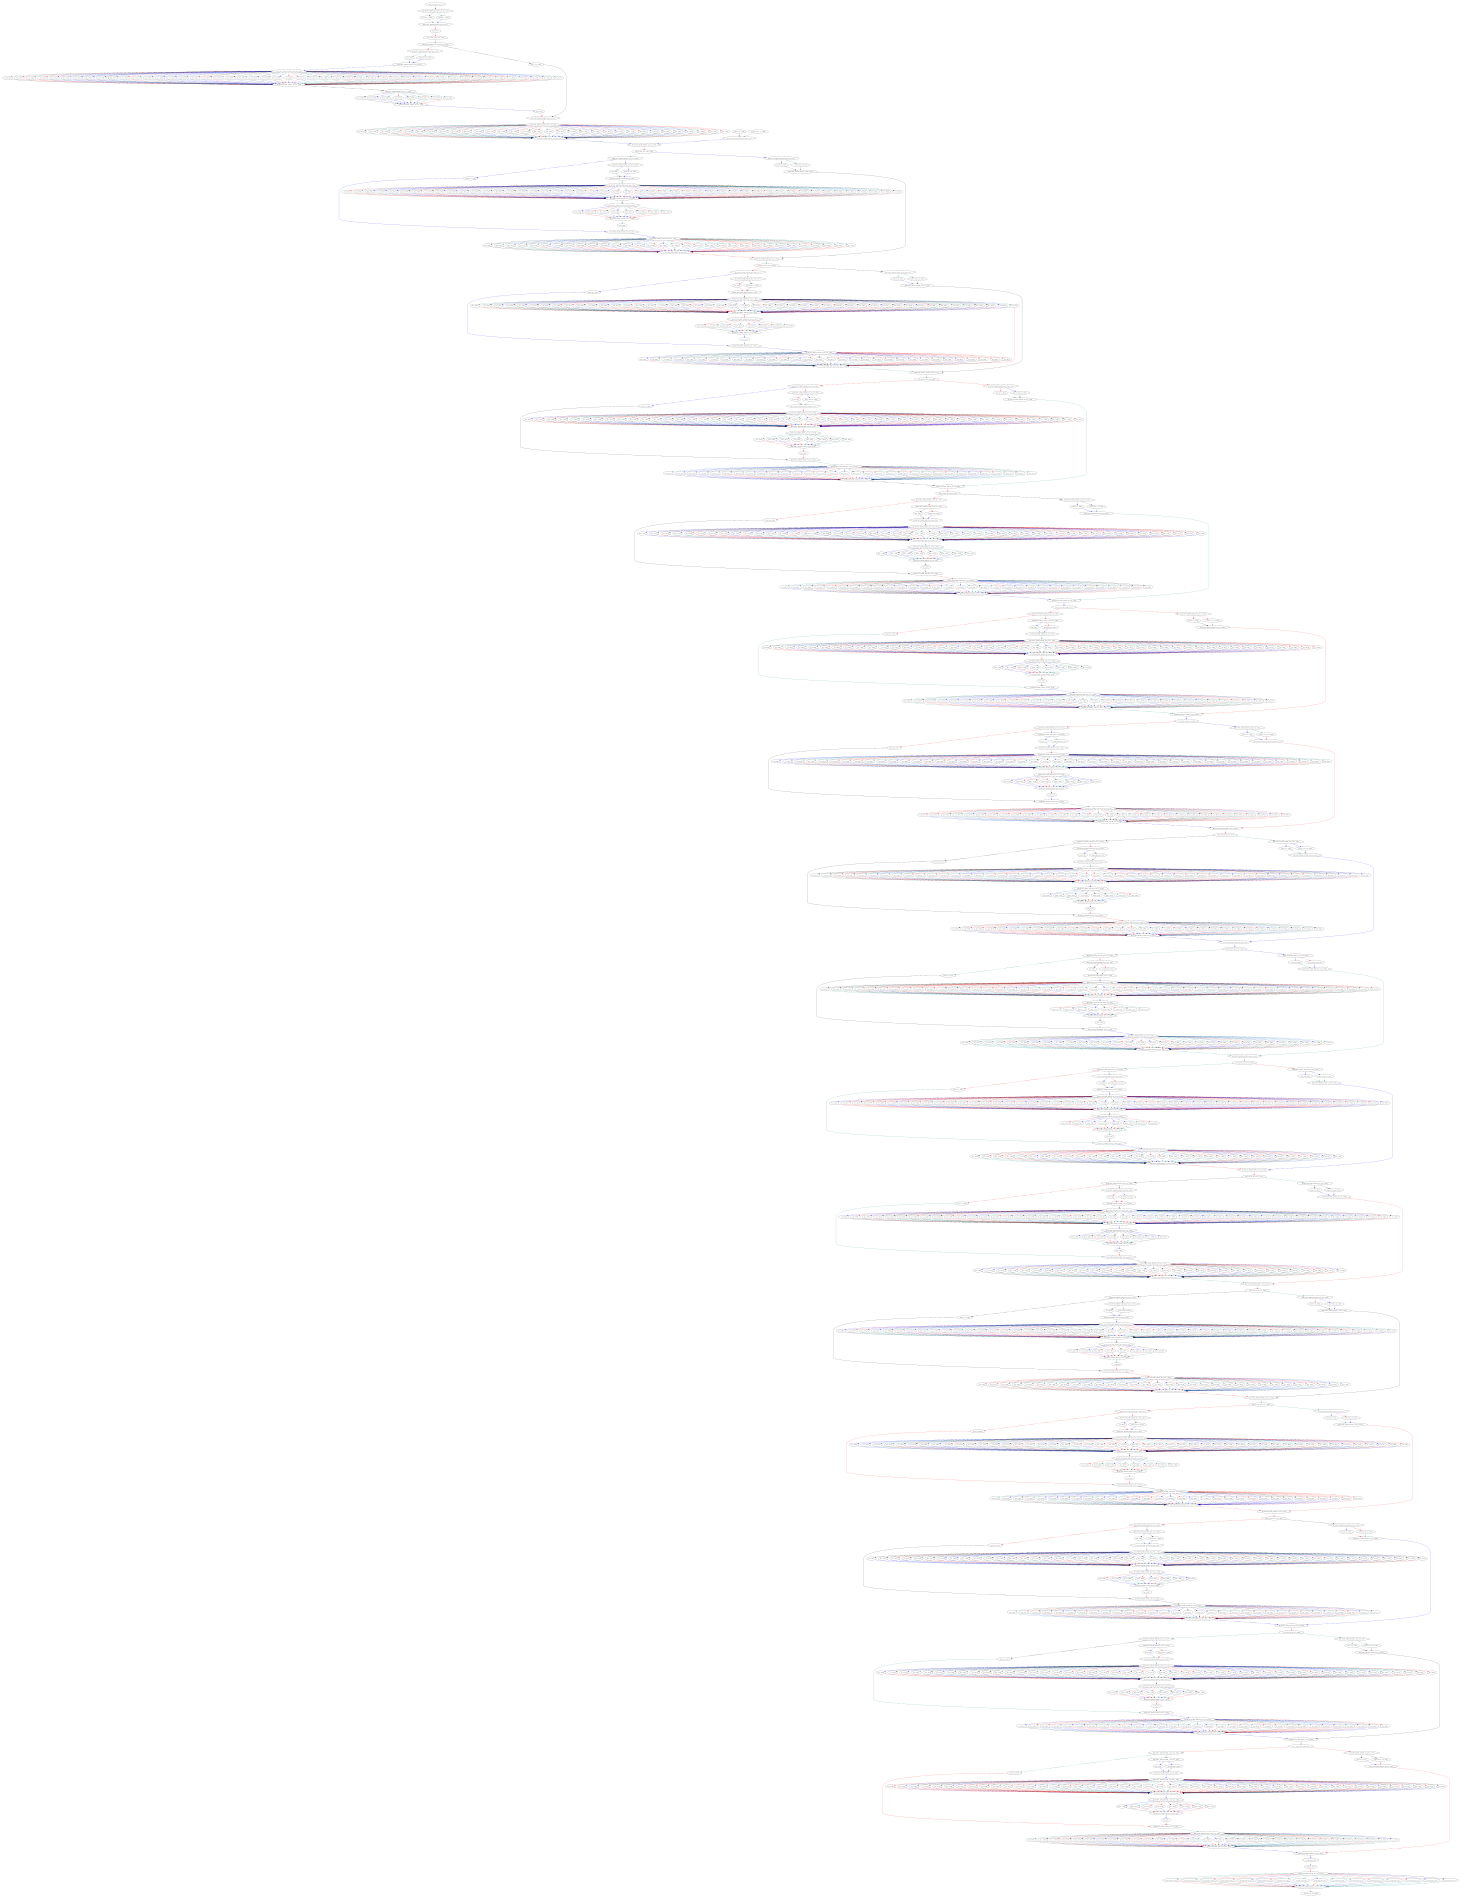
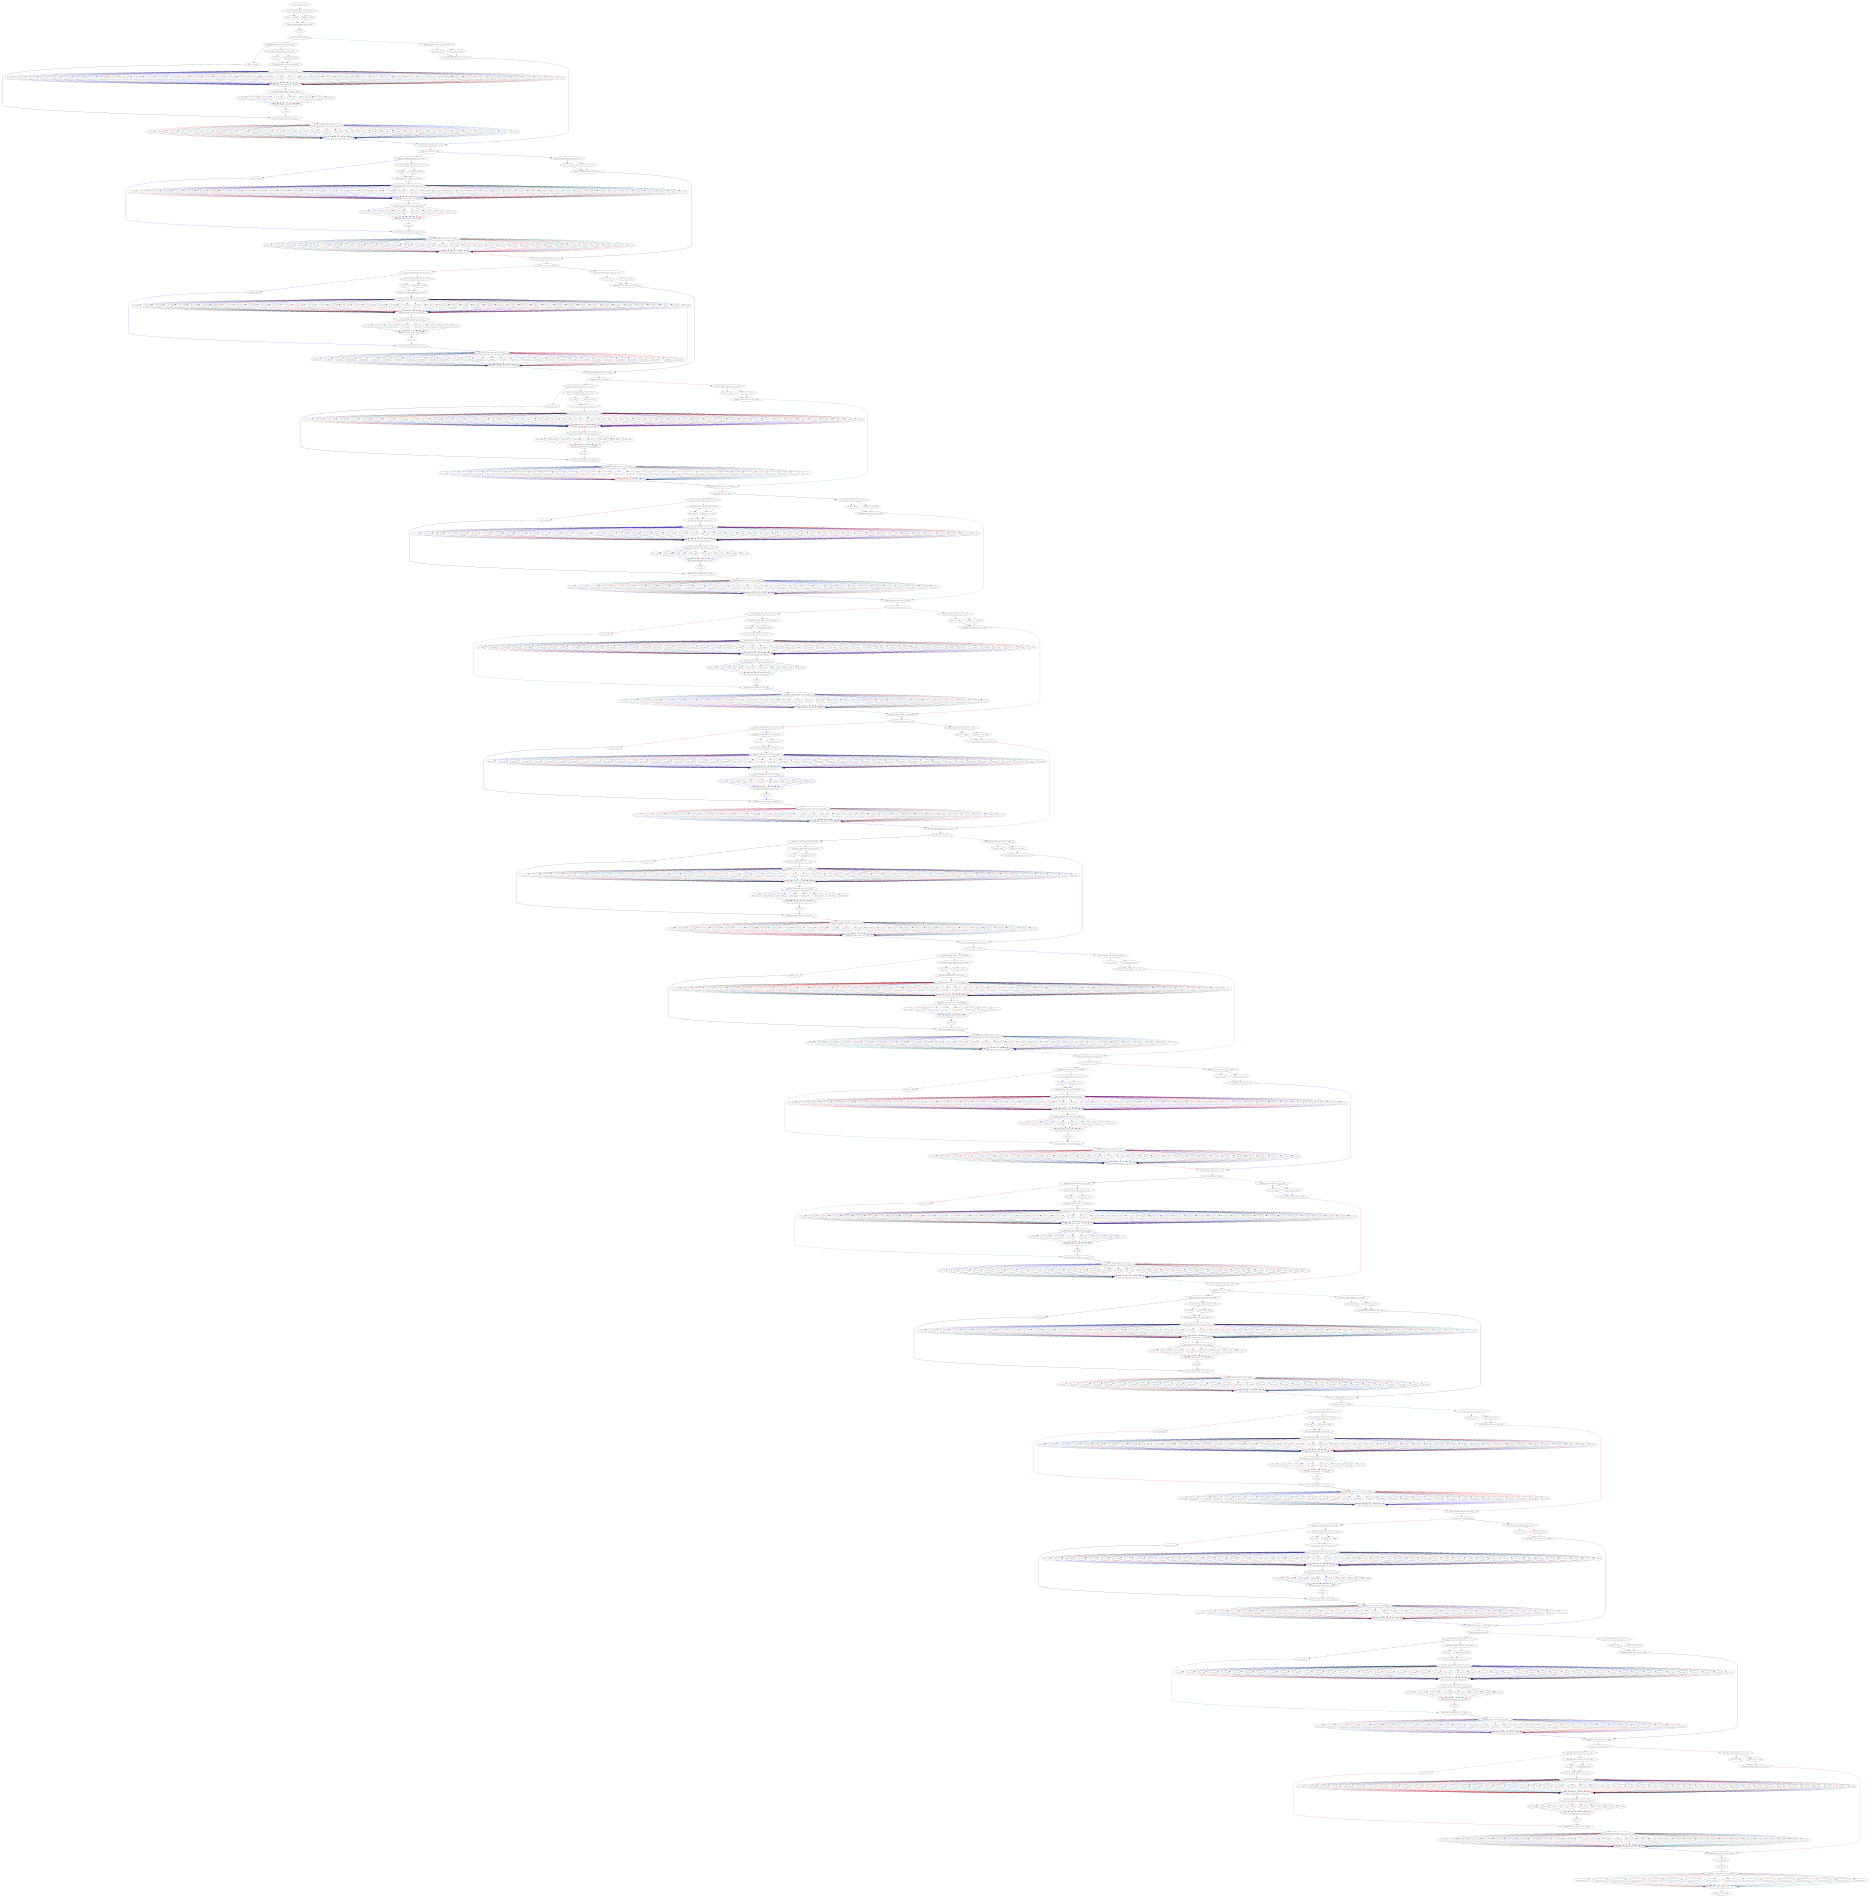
none -> (437, 44)
none -> (429, 306)
